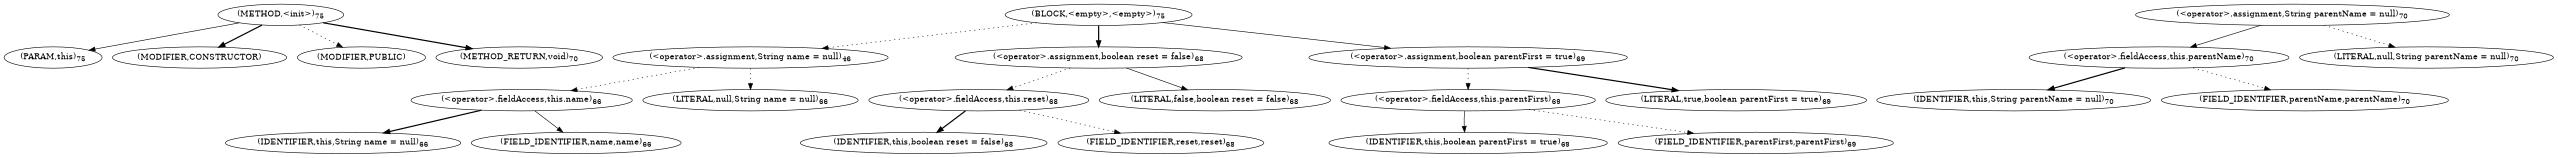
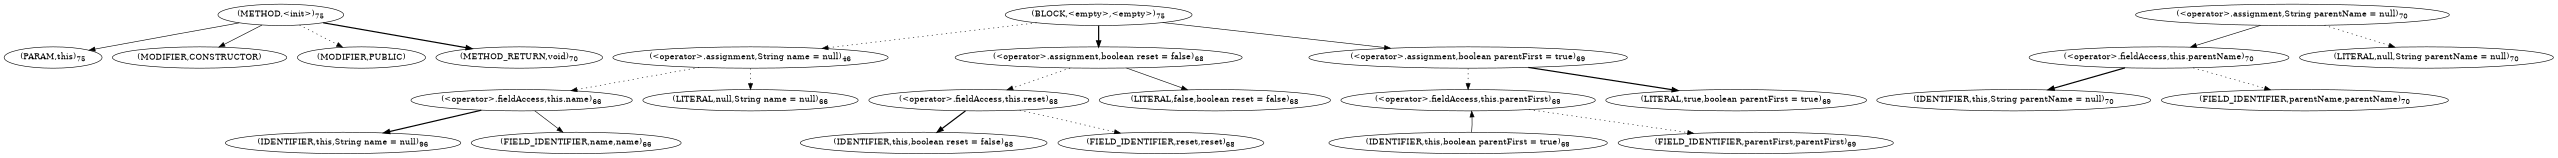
(243, 35) -> (243, 35)
(1464, 119) -> (1472, 125)
(424, 142) -> (424, 142)
